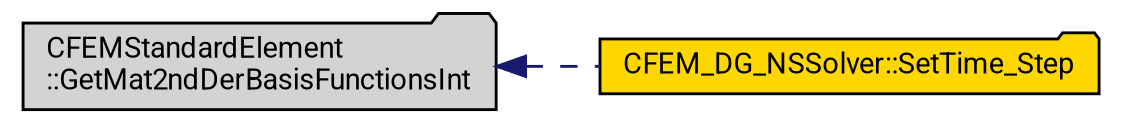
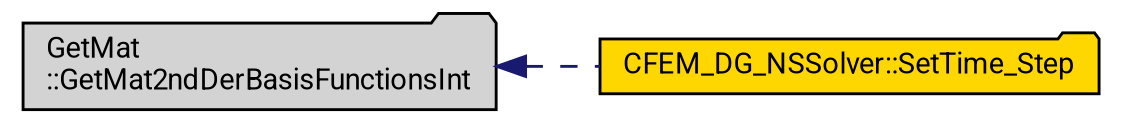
(260, 66) -> (260, 66)
